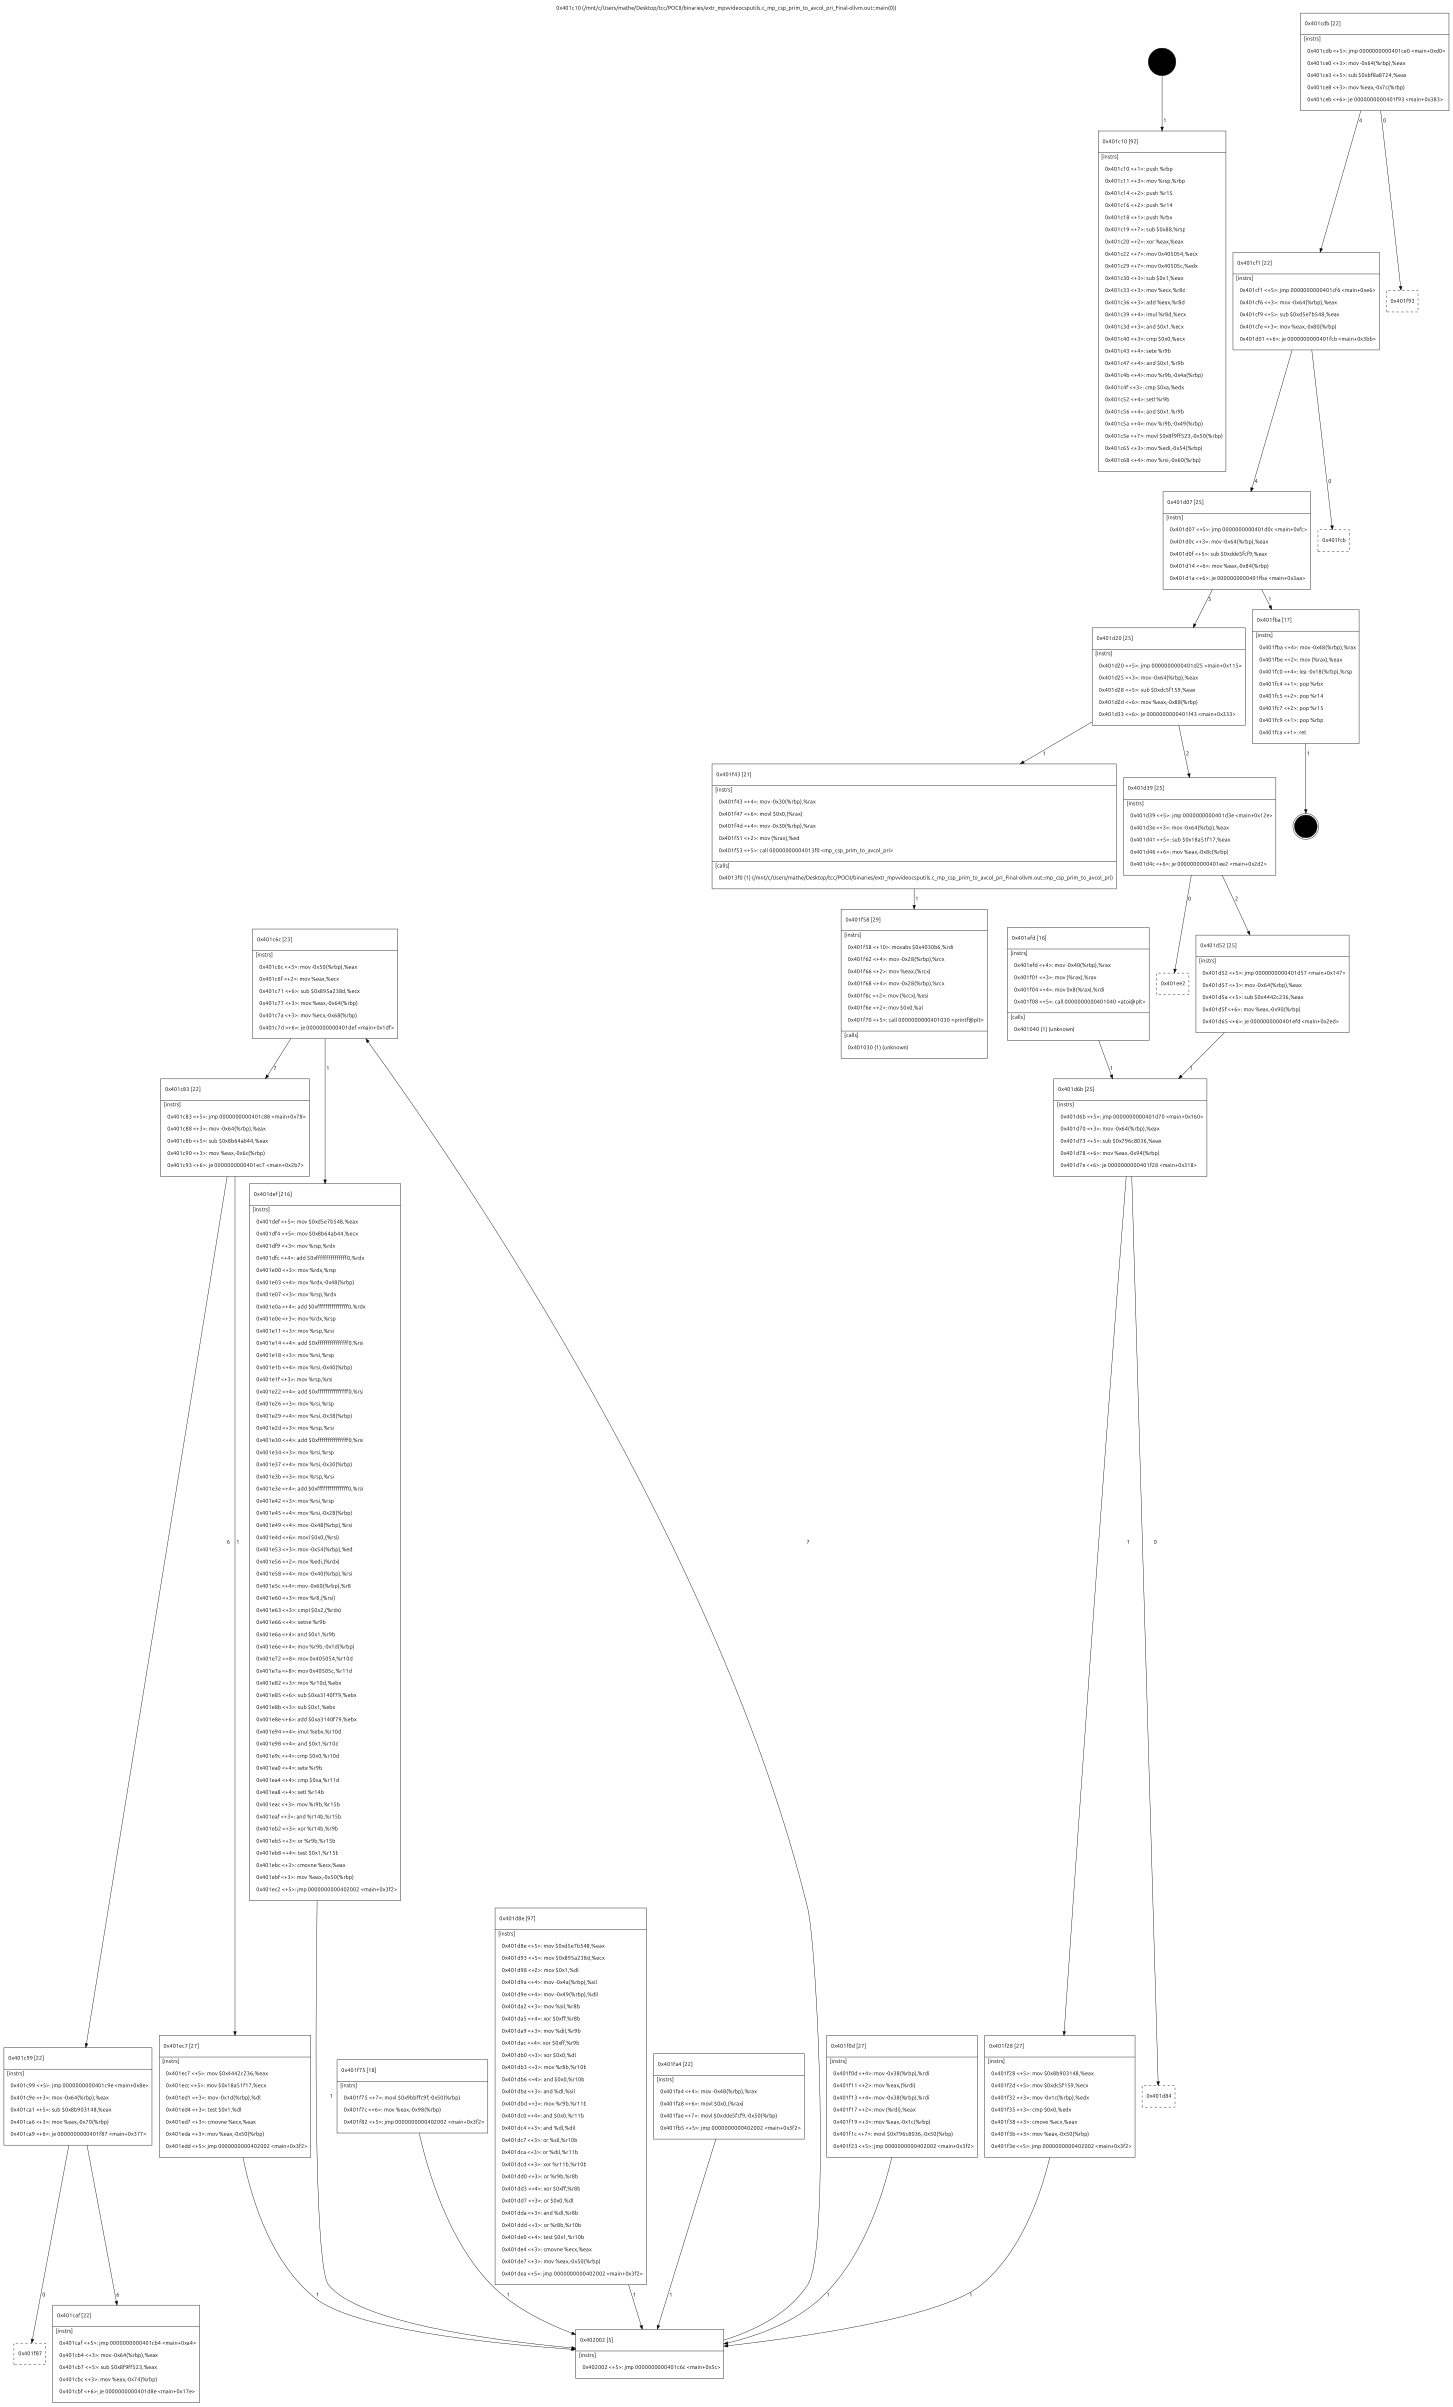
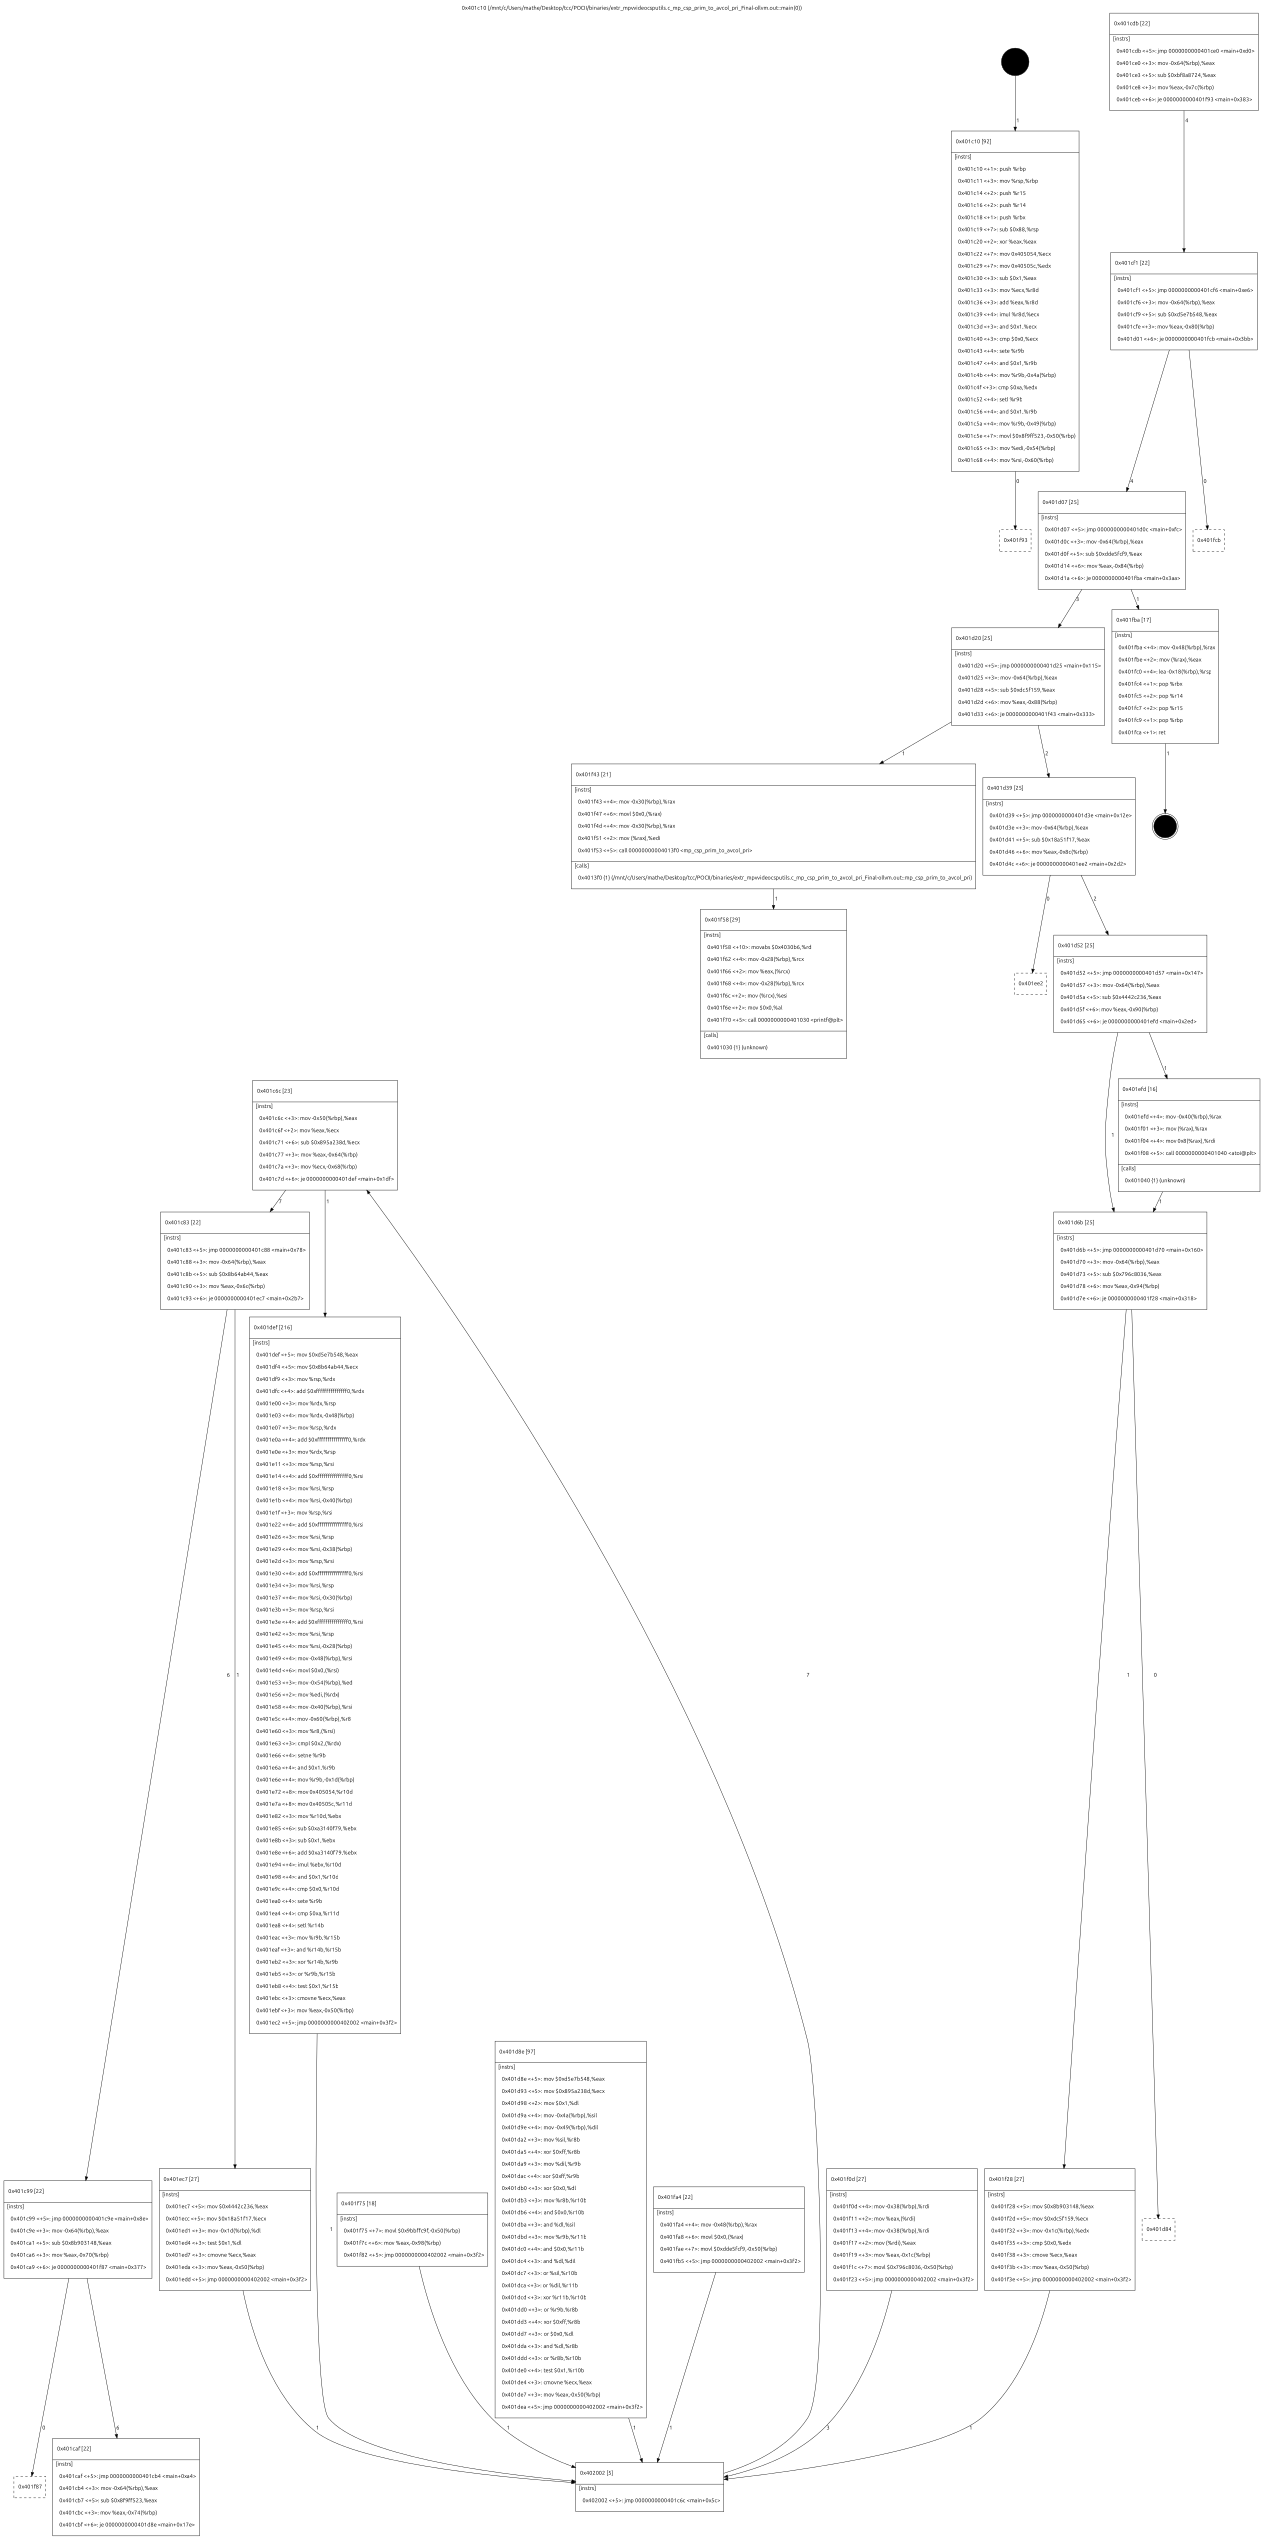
(1391, 198) -> (1015, 499)
none -> (1157, 1054)
(828, 2295) -> (828, 2428)
